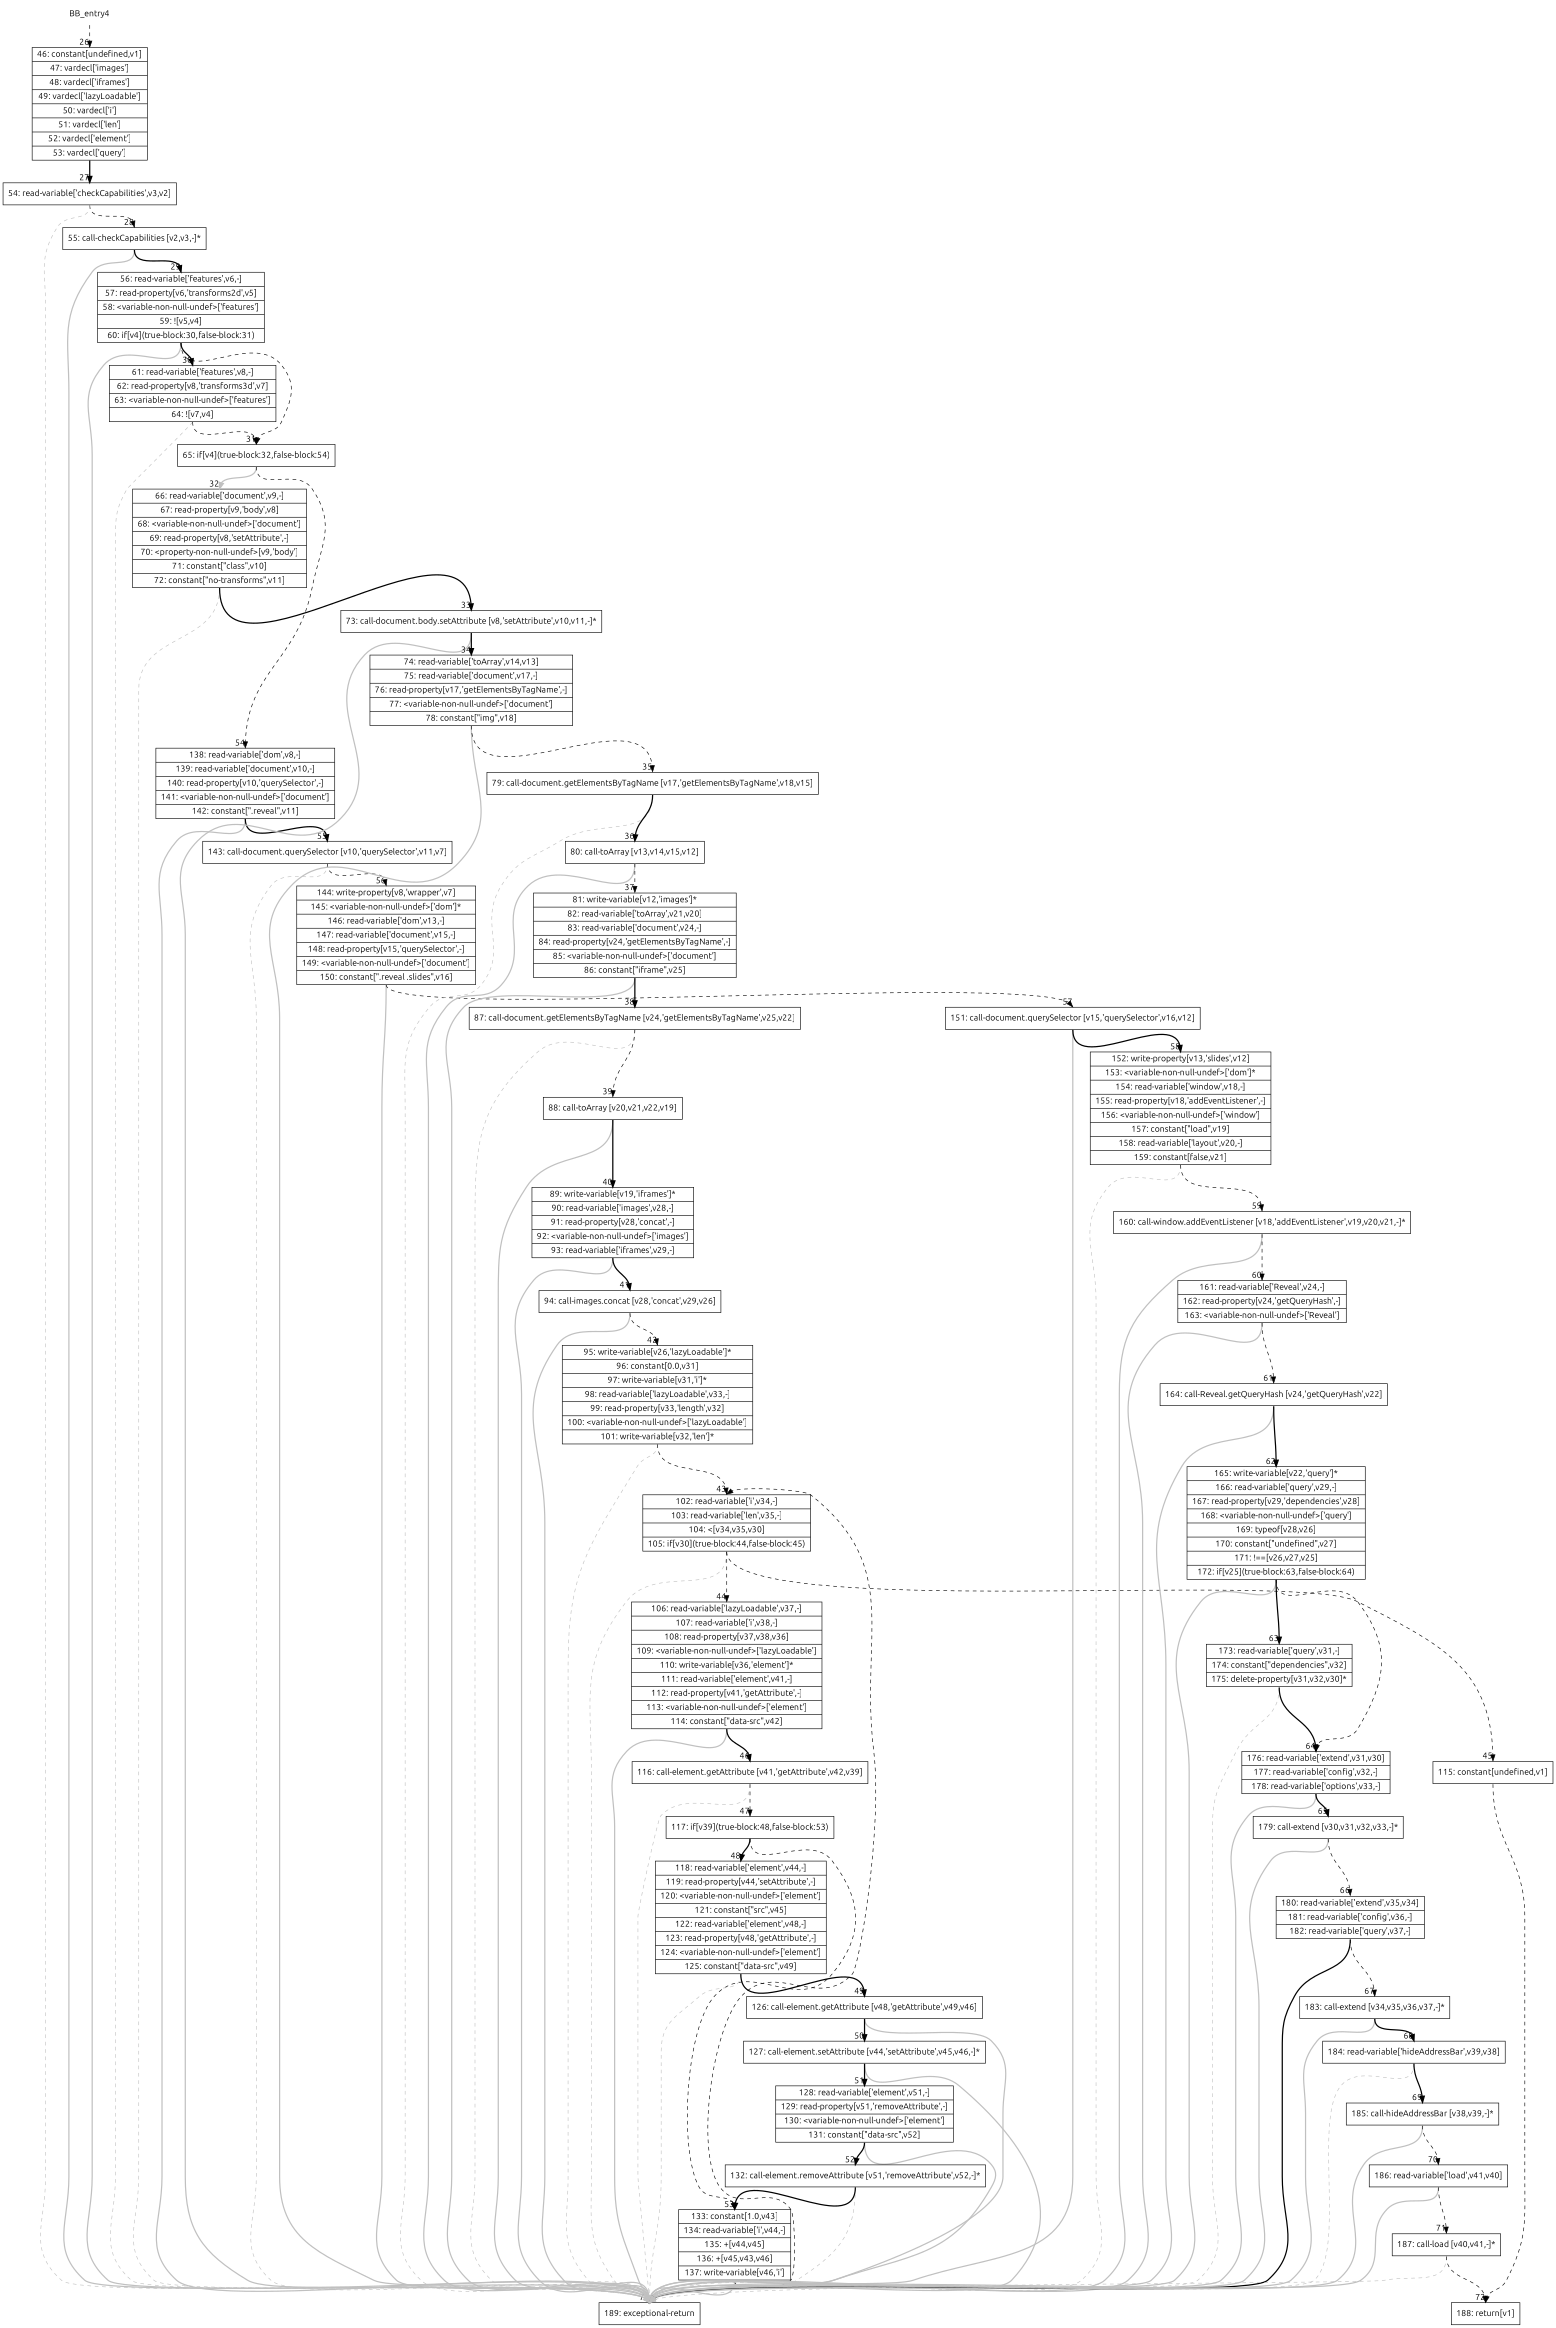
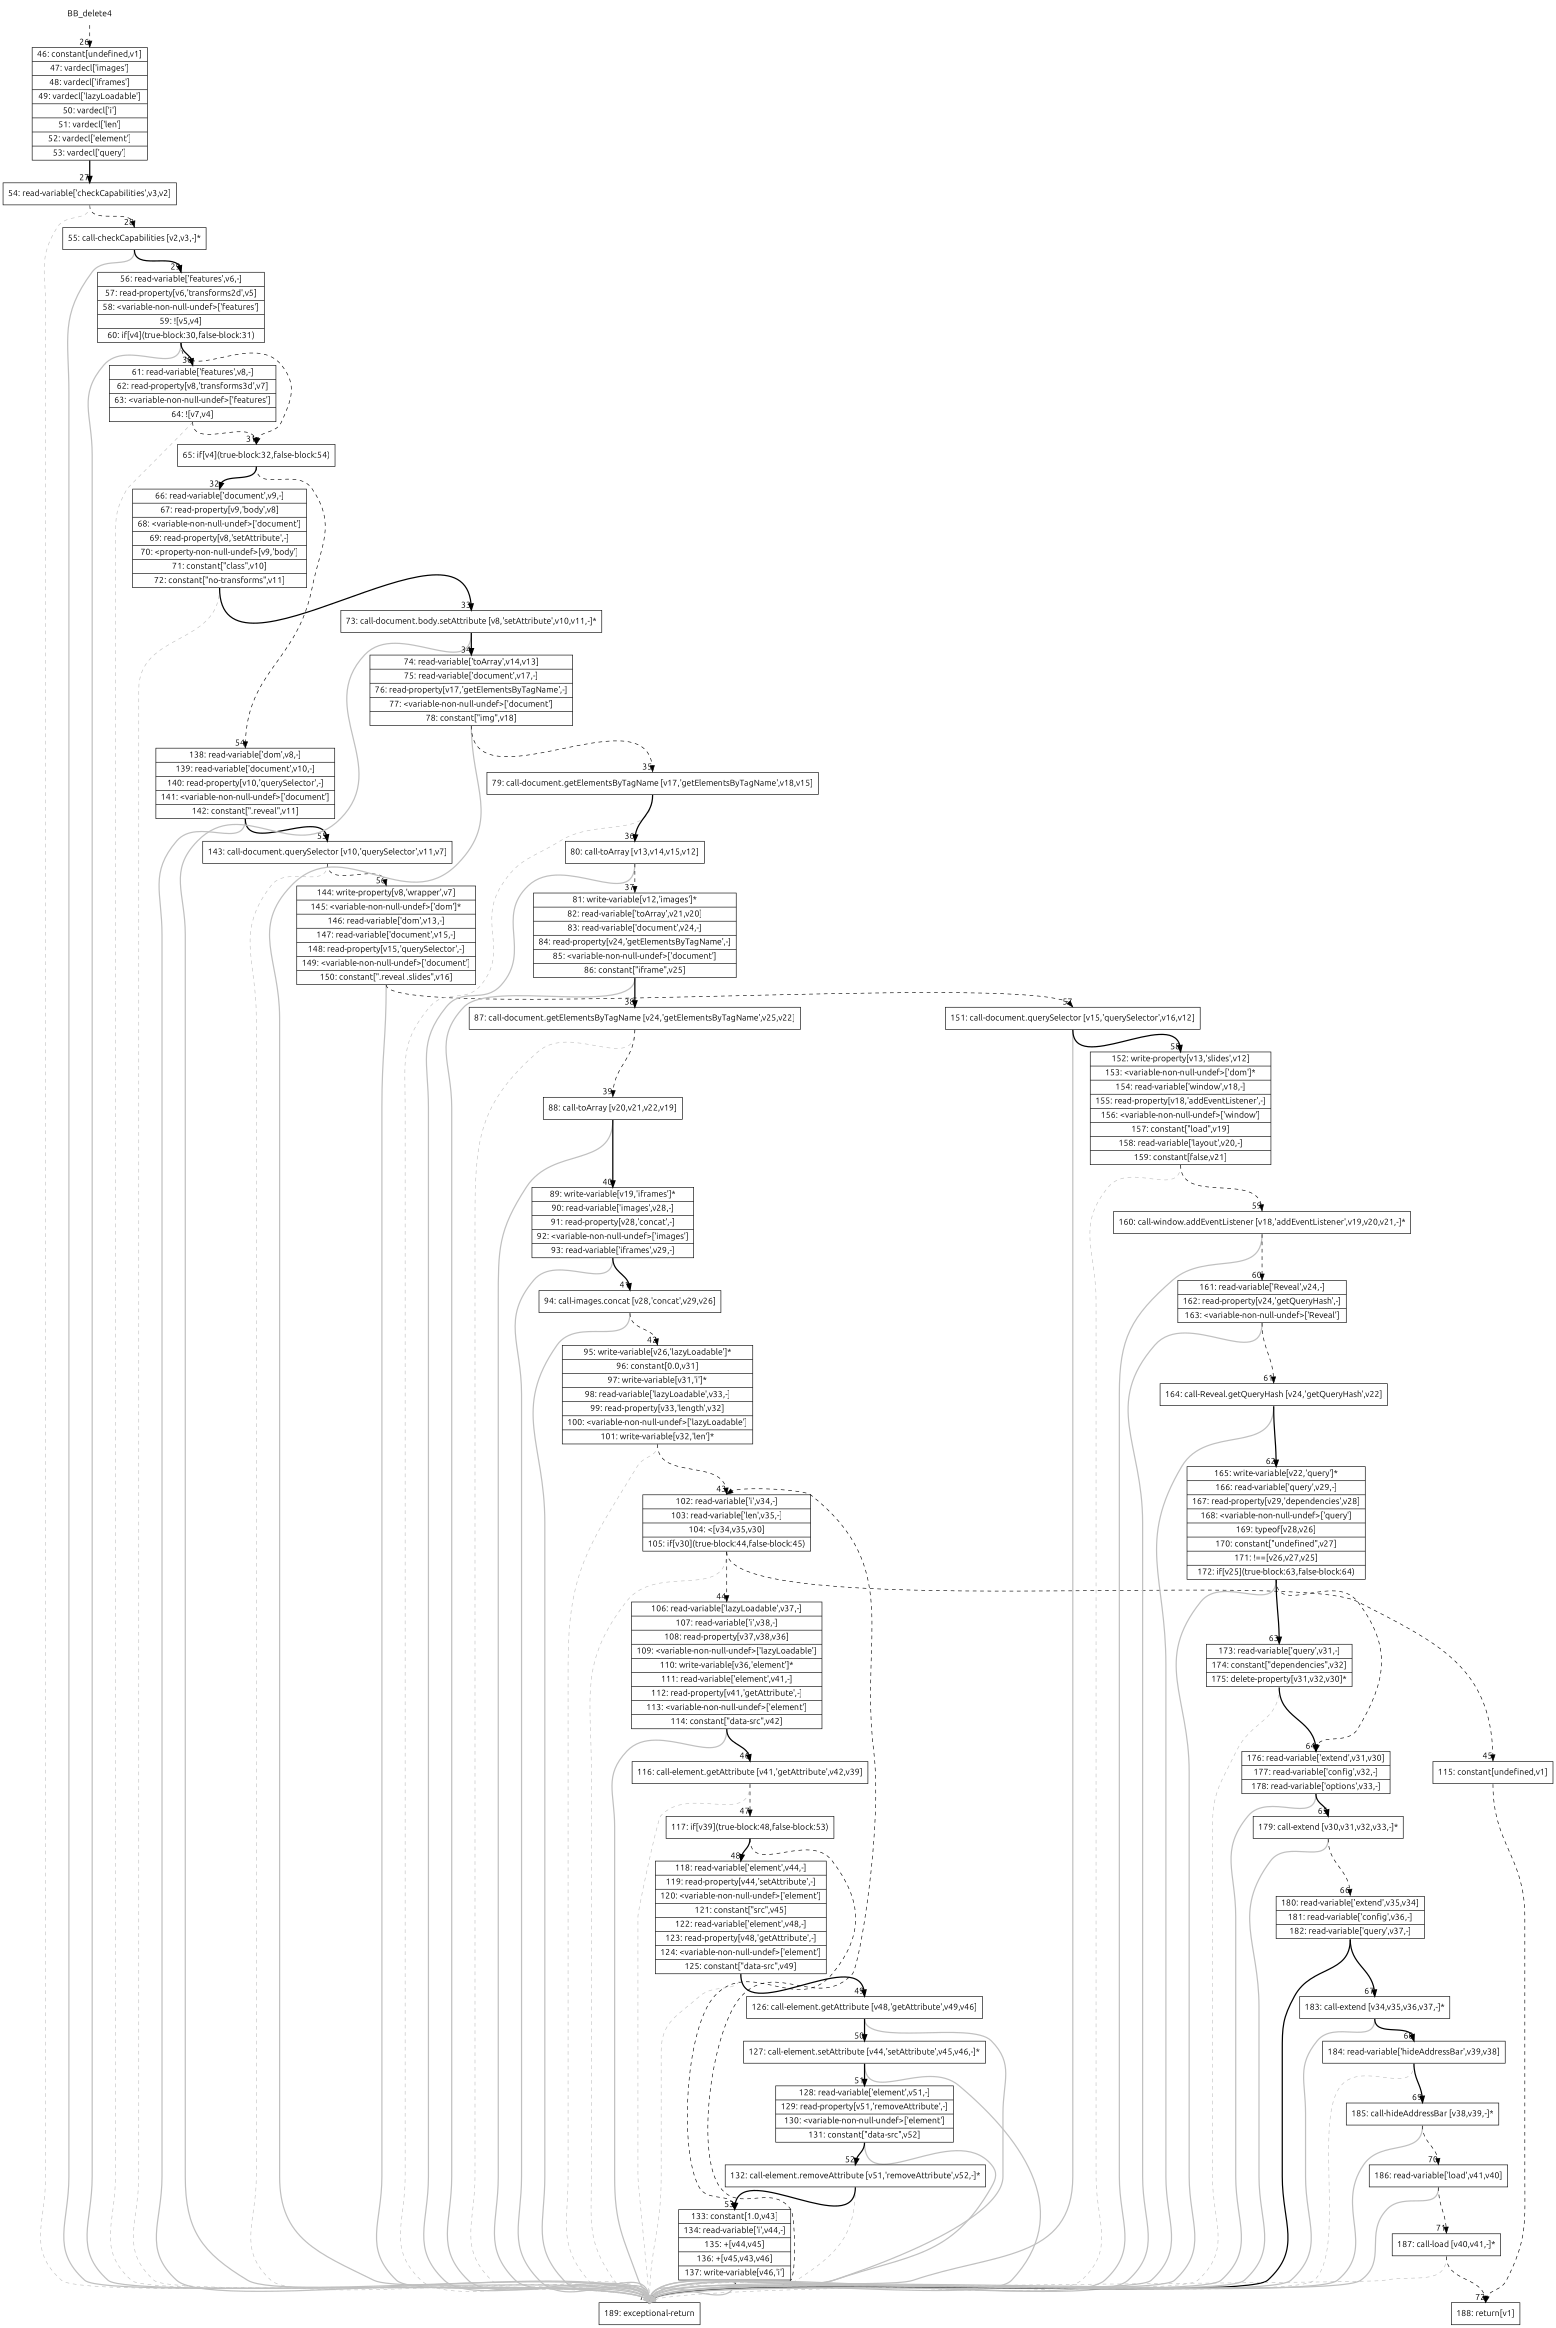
(90, 14) -> (90, 14)
(241, 477) -> (241, 477)
(1361, 1965) -> (1361, 1965)
